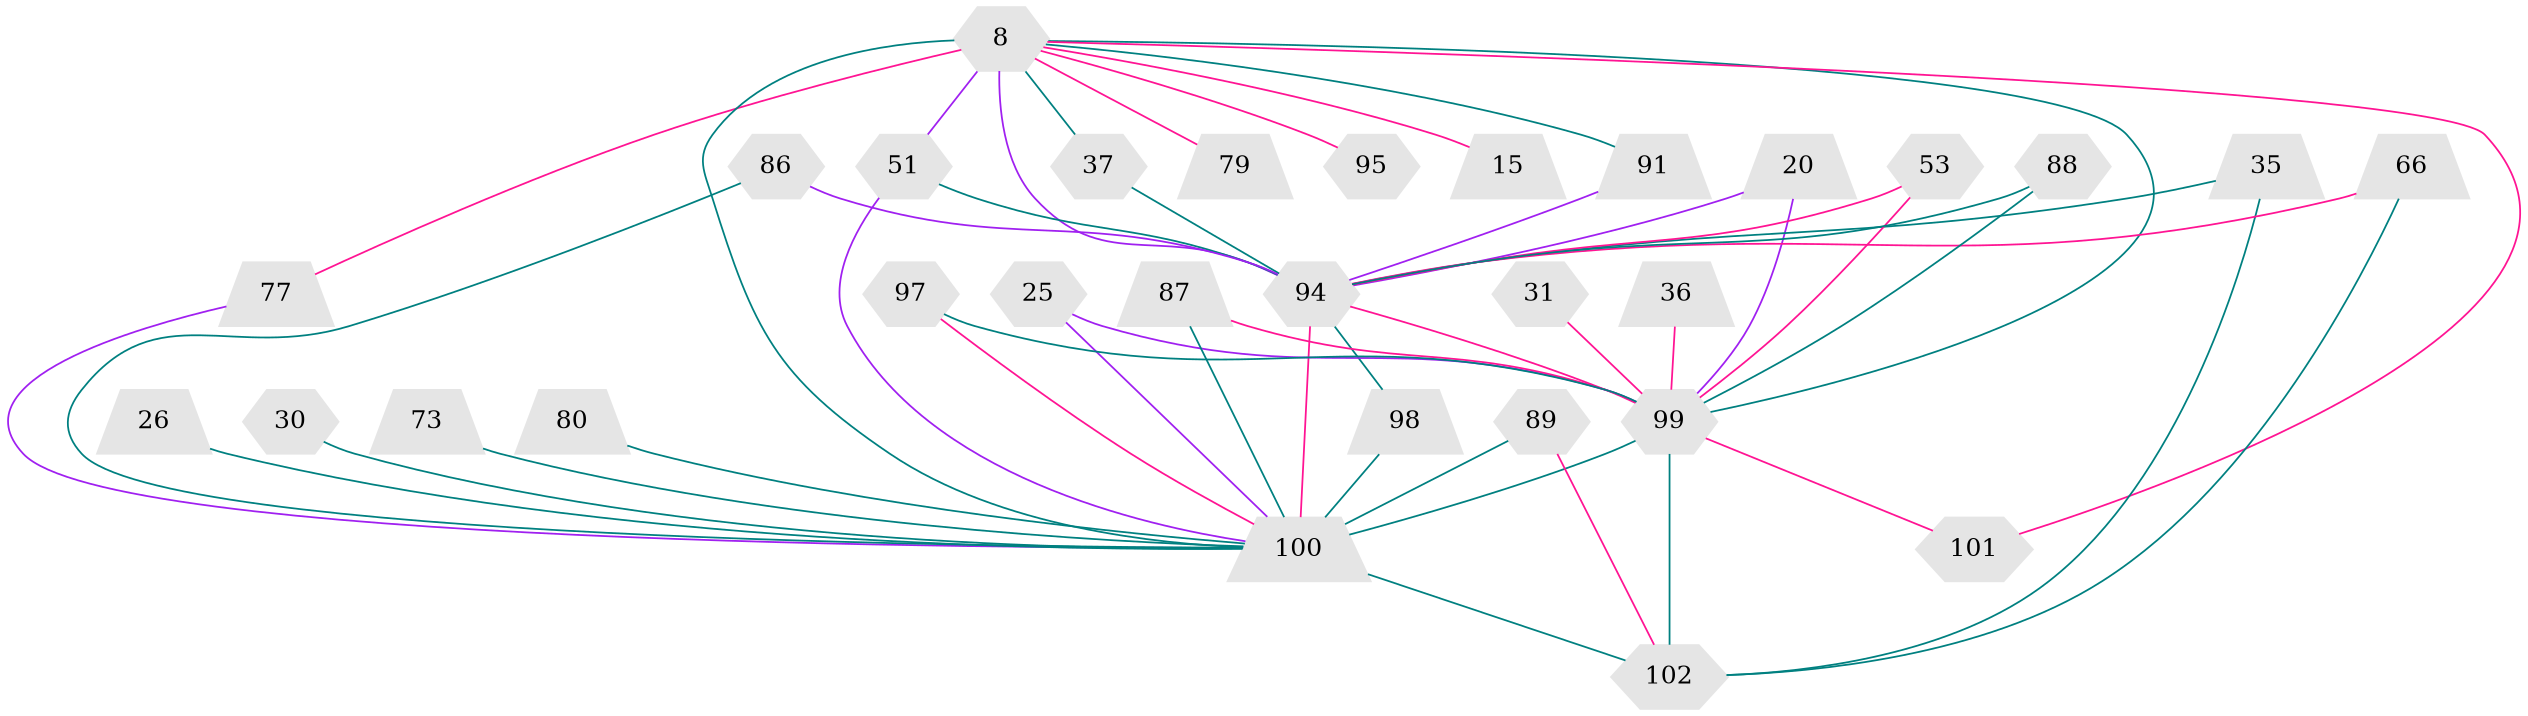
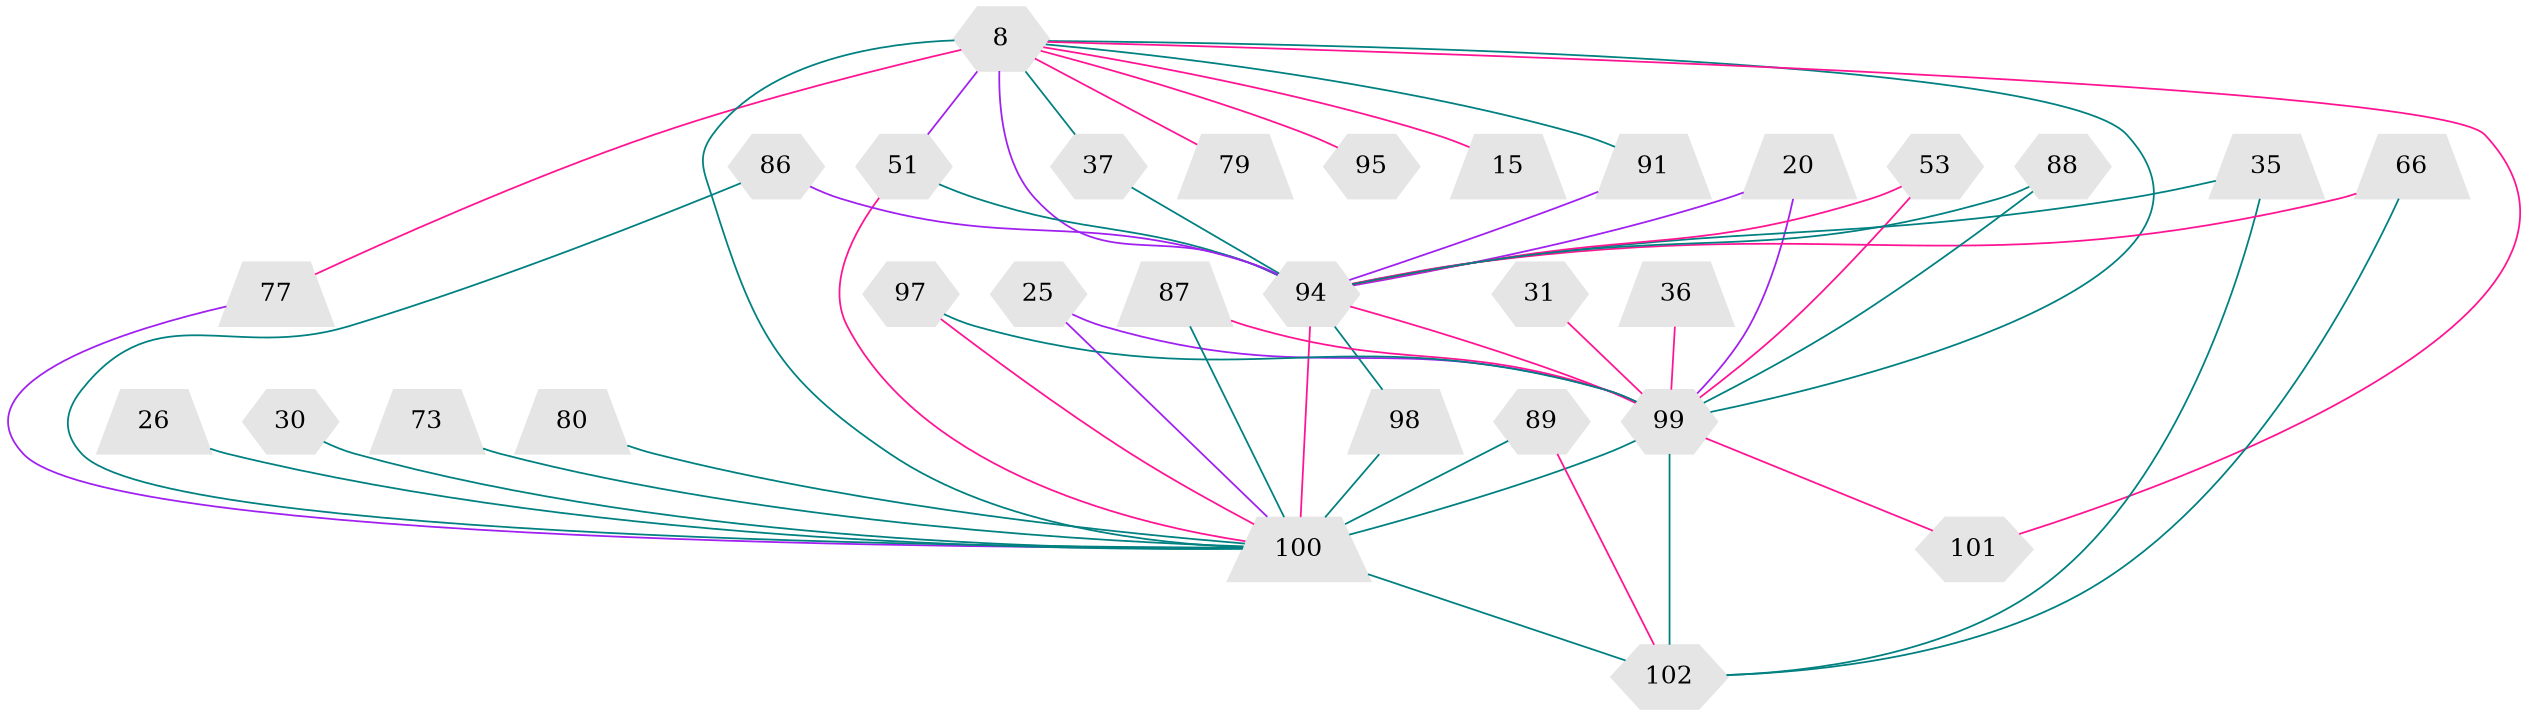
(961, 443) -> (961, 443)
